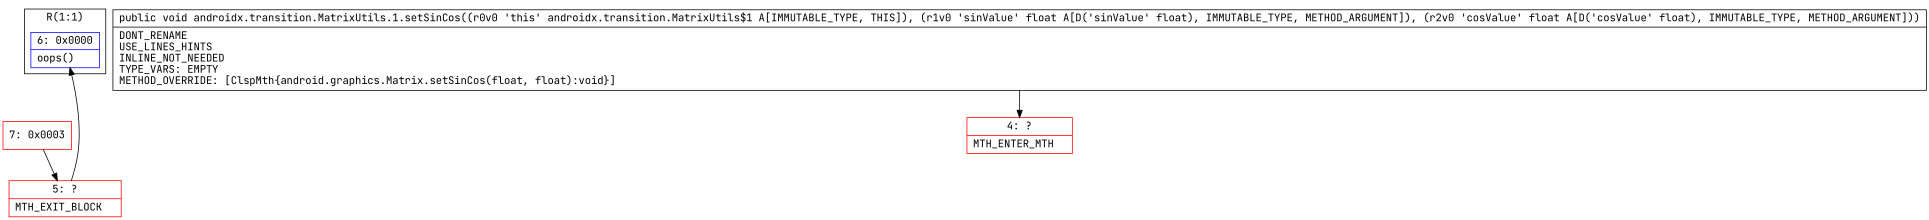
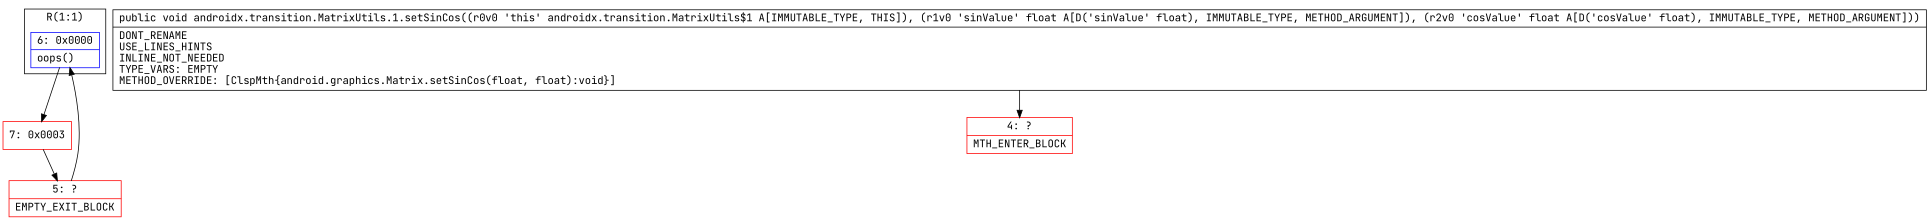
none -> (52, 91)
(1014, 144) -> (1020, 144)
(59, 207) -> (65, 207)
